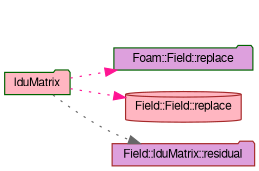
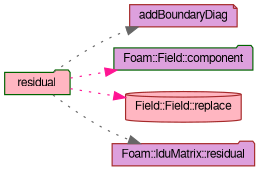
none -> (183, 16)
(183, 59) -> (183, 59)
(37, 84) -> (37, 84)
(183, 155) -> (183, 155)
